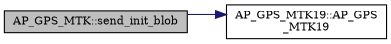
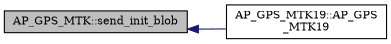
(201, 14) -> (212, 29)
